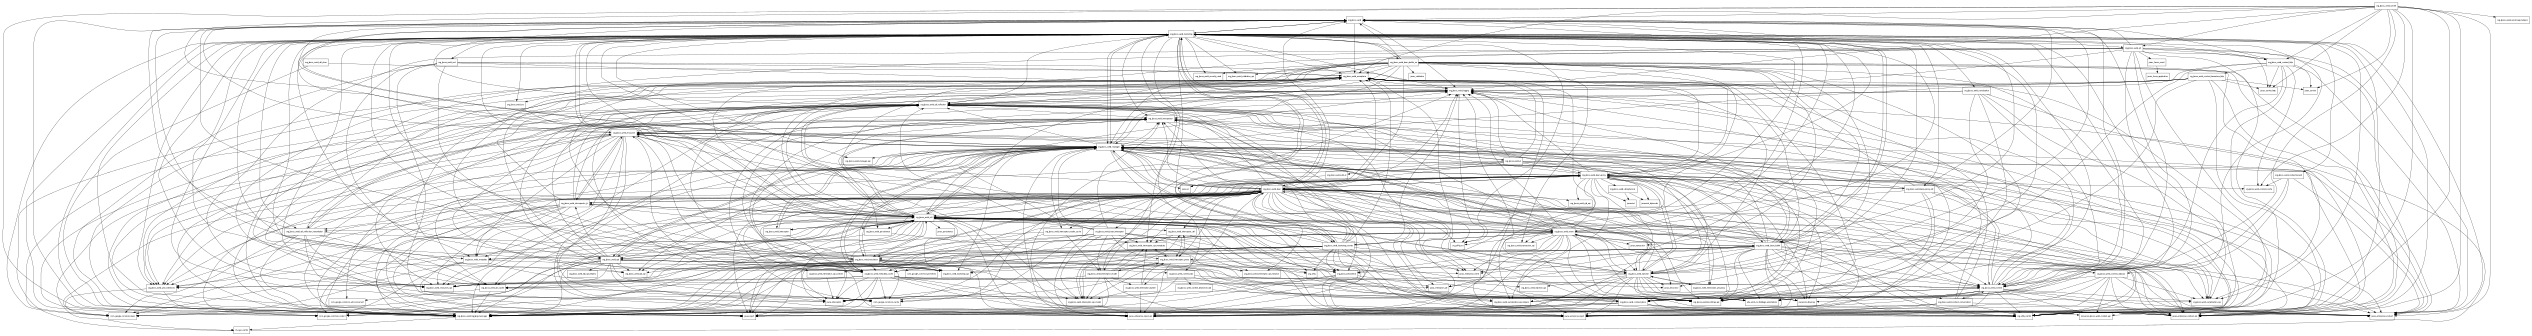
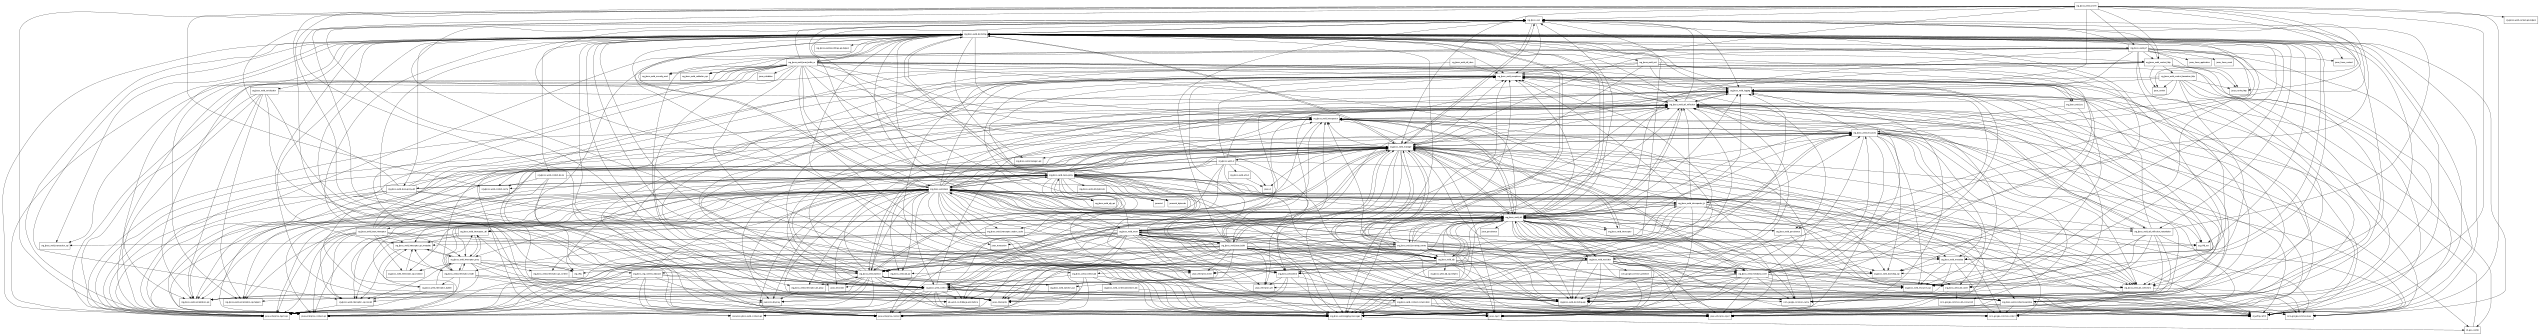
none -> (833, 48)
none -> (2344, 62)
(2157, 69) -> (2167, 55)
(753, 89) -> none
(2111, 274) -> (647, 274)
(1633, 302) -> (2017, 302)
none -> (1009, 313)
